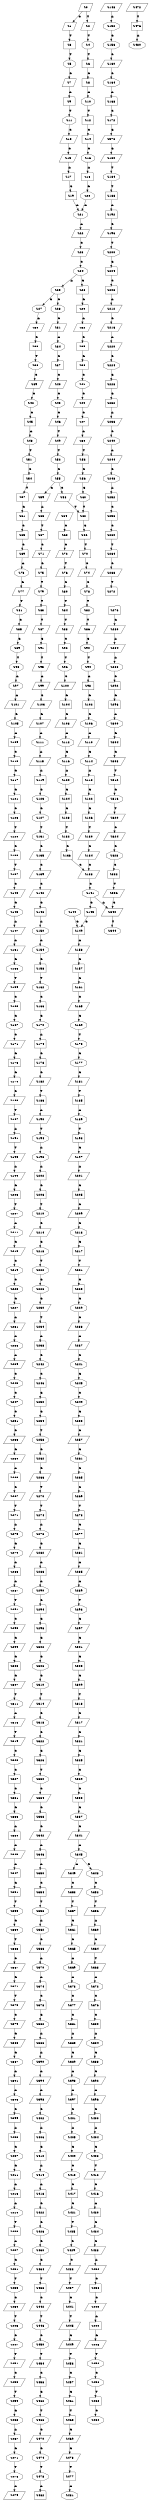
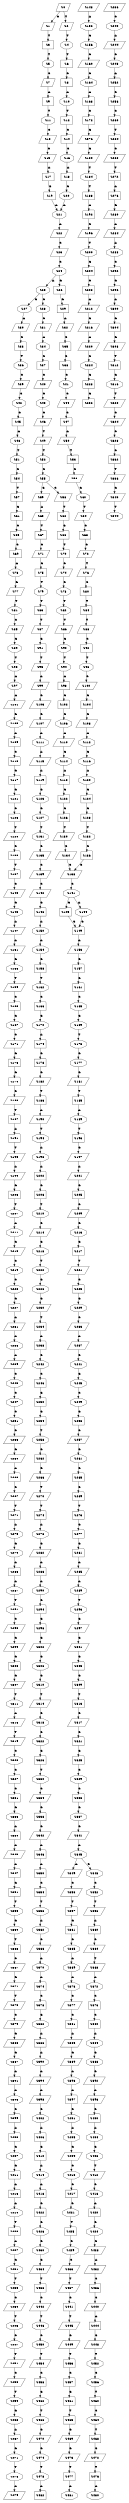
none -> (115, 185)
(111, 412) -> none
(83, 506) -> (83, 506)
(100, 902) -> (77, 902)
(79, 1006) -> (78, 1006)
none -> (95, 2439)
